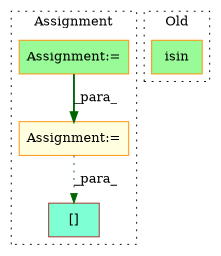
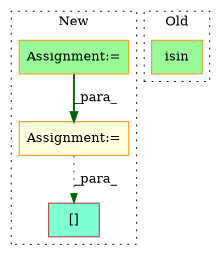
(74, 22) -> (74, 22)
